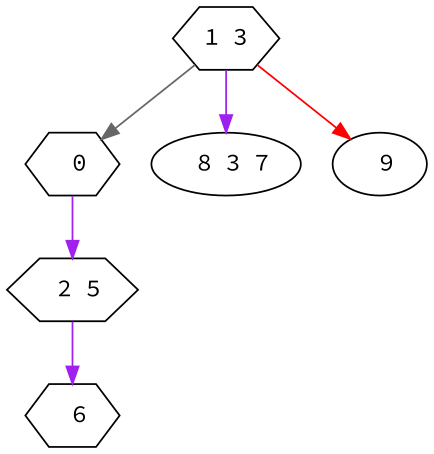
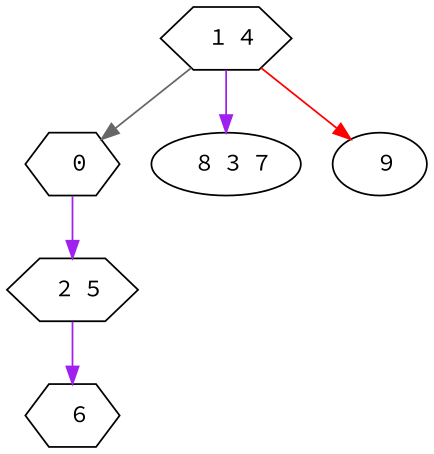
(226, 38) -> (226, 38)
